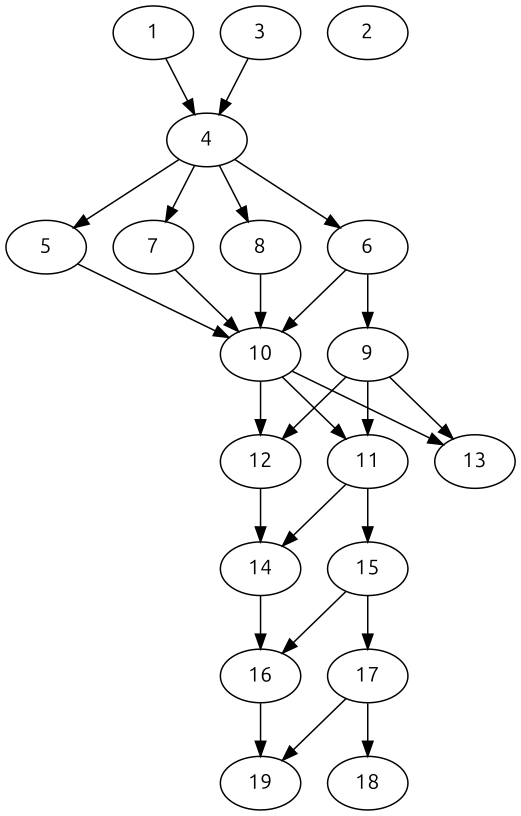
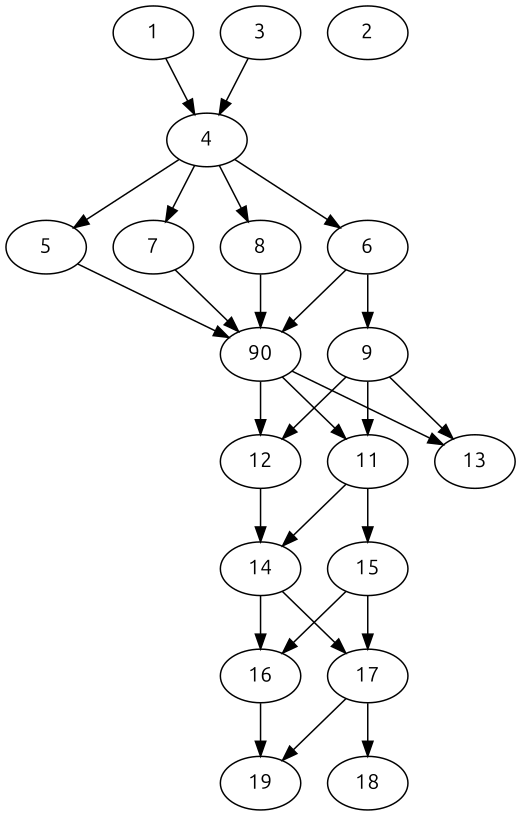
(261, 354) -> (261, 354)
none -> (307, 616)
